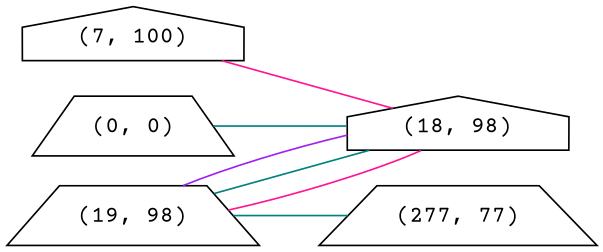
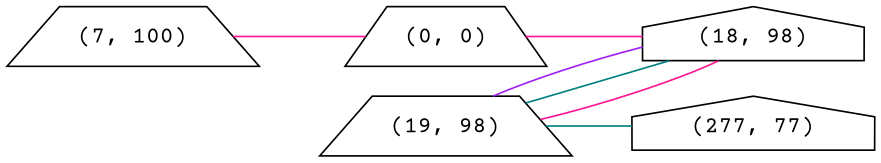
(133, 36) -> (133, 36)
(307, 85) -> (299, 36)
(280, 126) -> (584, 36)
(458, 216) -> (753, 126)
